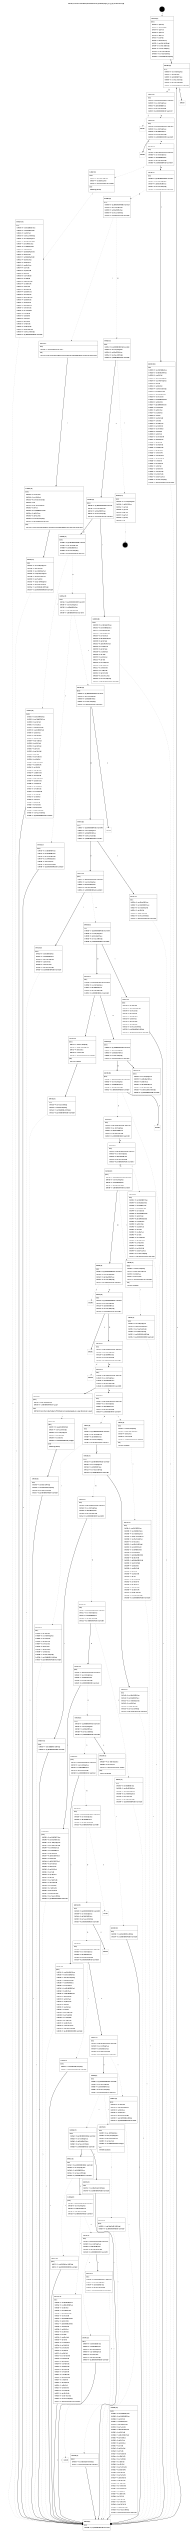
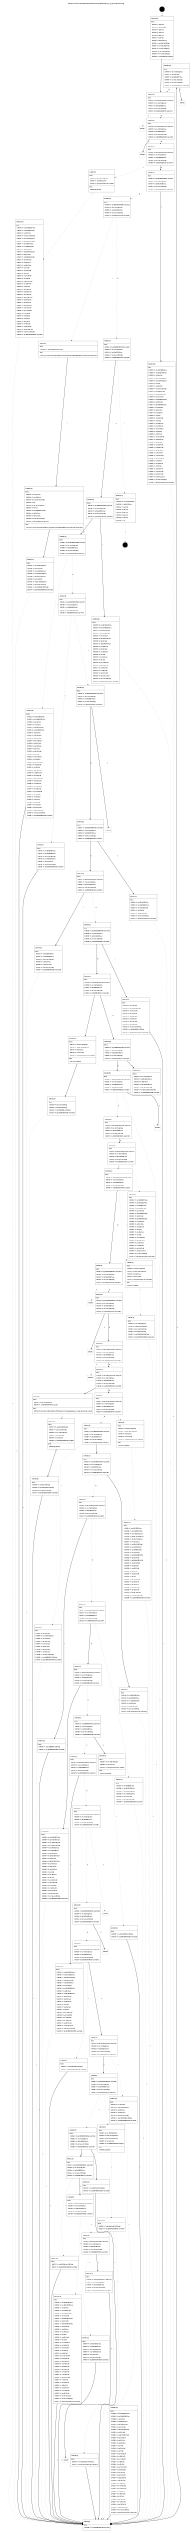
(171, 61) -> (161, 75)
(120, 1167) -> (118, 1166)
(110, 2394) -> (110, 2394)
